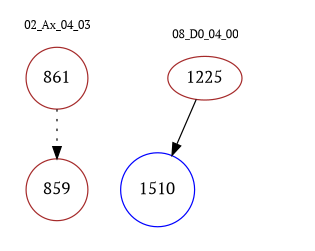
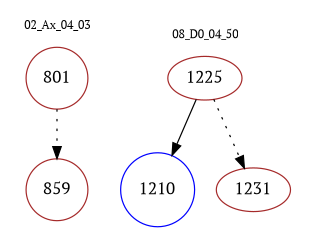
(206, 35) -> (206, 35)
(57, 78) -> (57, 78)
(158, 190) -> (158, 190)
none -> (253, 190)
